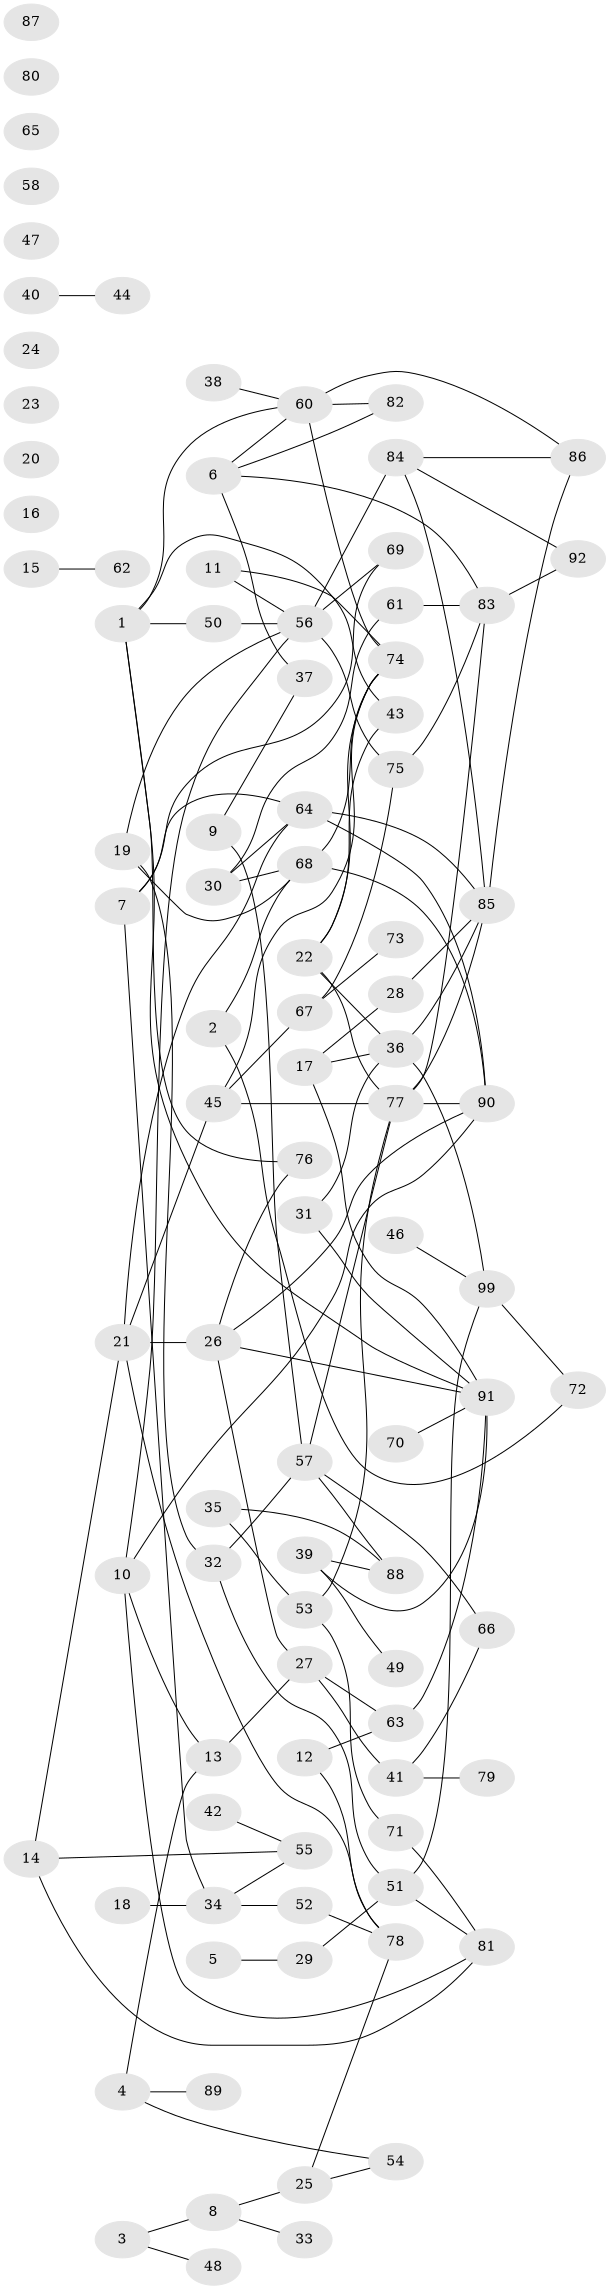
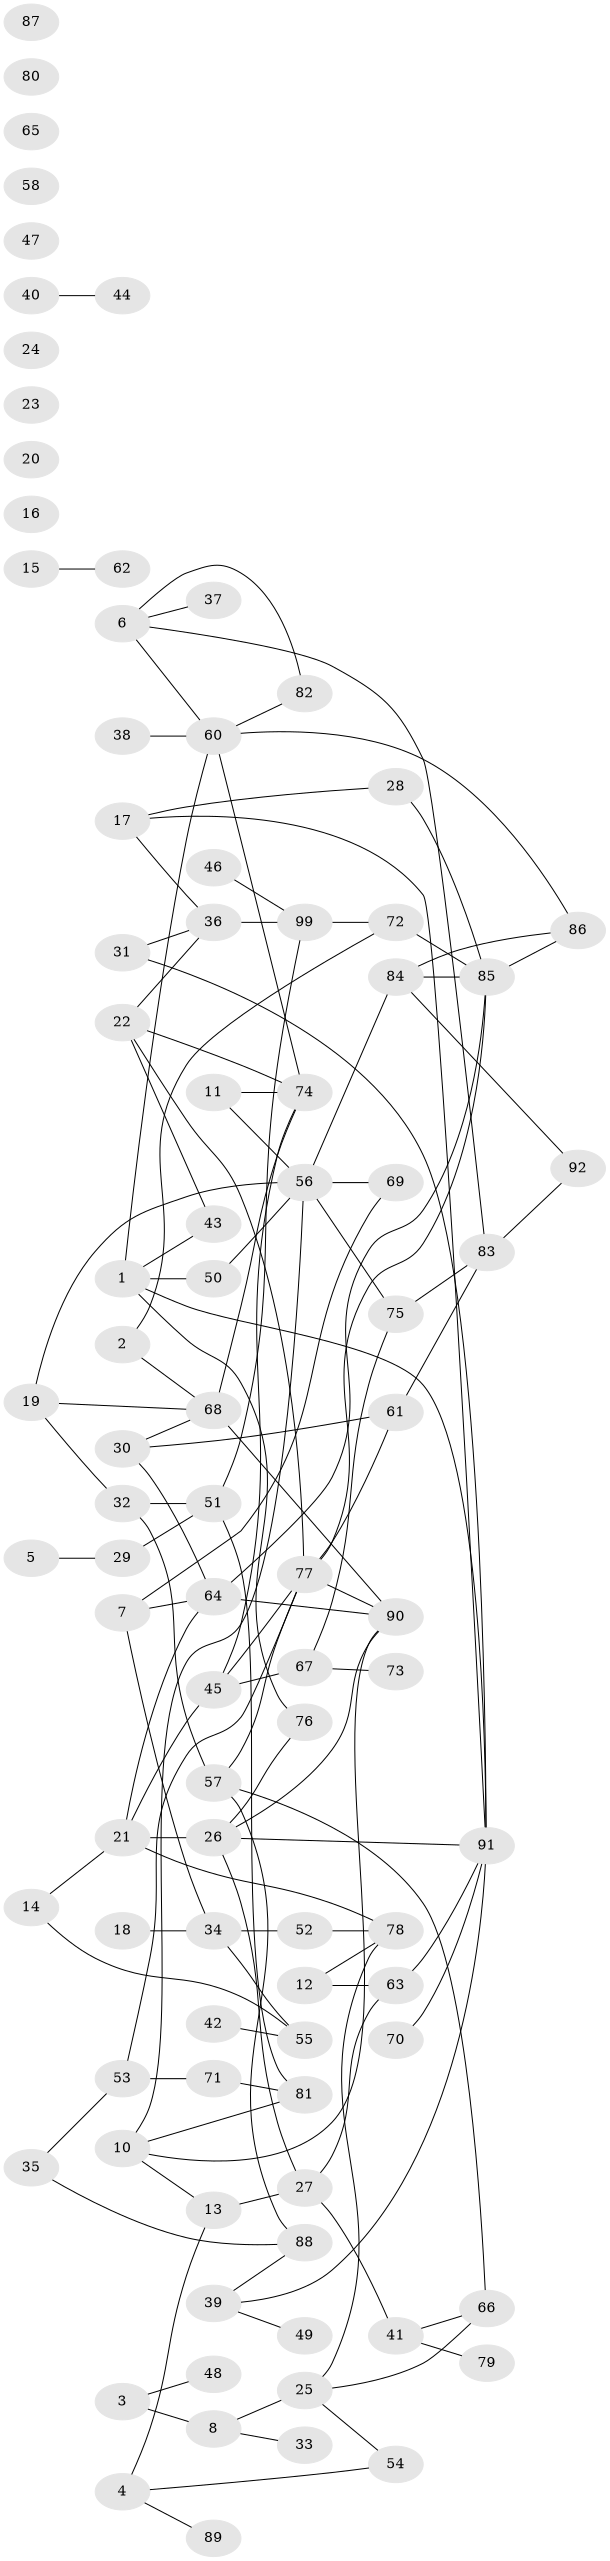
(214, 832) -> none
(459, 859) -> (358, 1496)
(449, 981) -> (440, 949)
(228, 2045) -> none
none -> (408, 2370)
